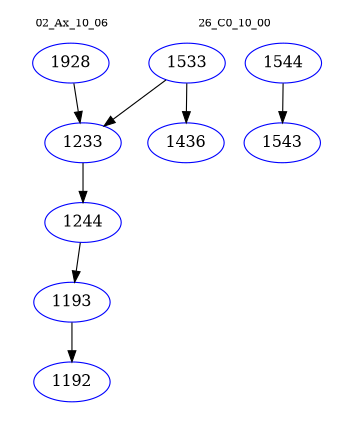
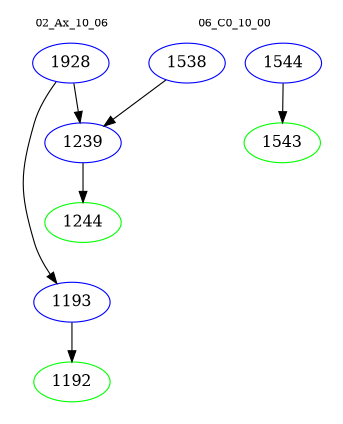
(235, 24) -> (235, 24)
(187, 63) -> (187, 63)
(83, 143) -> (83, 143)
(186, 143) -> none
(282, 143) -> (282, 143)
(83, 222) -> (83, 222)
(78, 257) -> (24, 177)
(72, 382) -> (72, 382)
